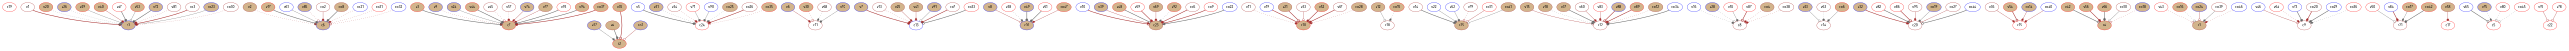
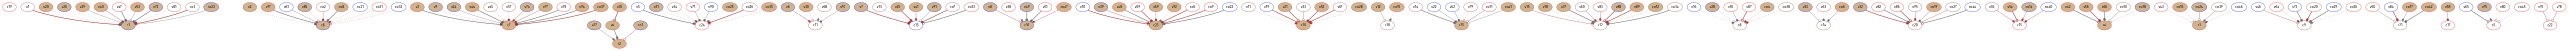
(231, 7) -> none
(1675, 7) -> (1675, 7)
(1934, 7) -> (1934, 7)
(906, 15) -> (906, 15)
(622, 24) -> (616, 15)
